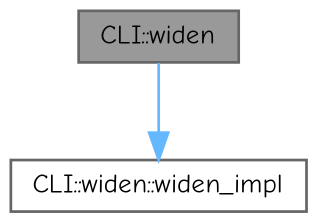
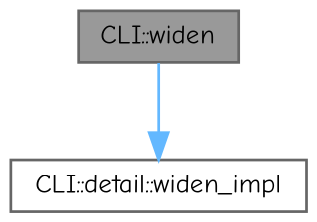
(159, 186) -> (159, 186)
